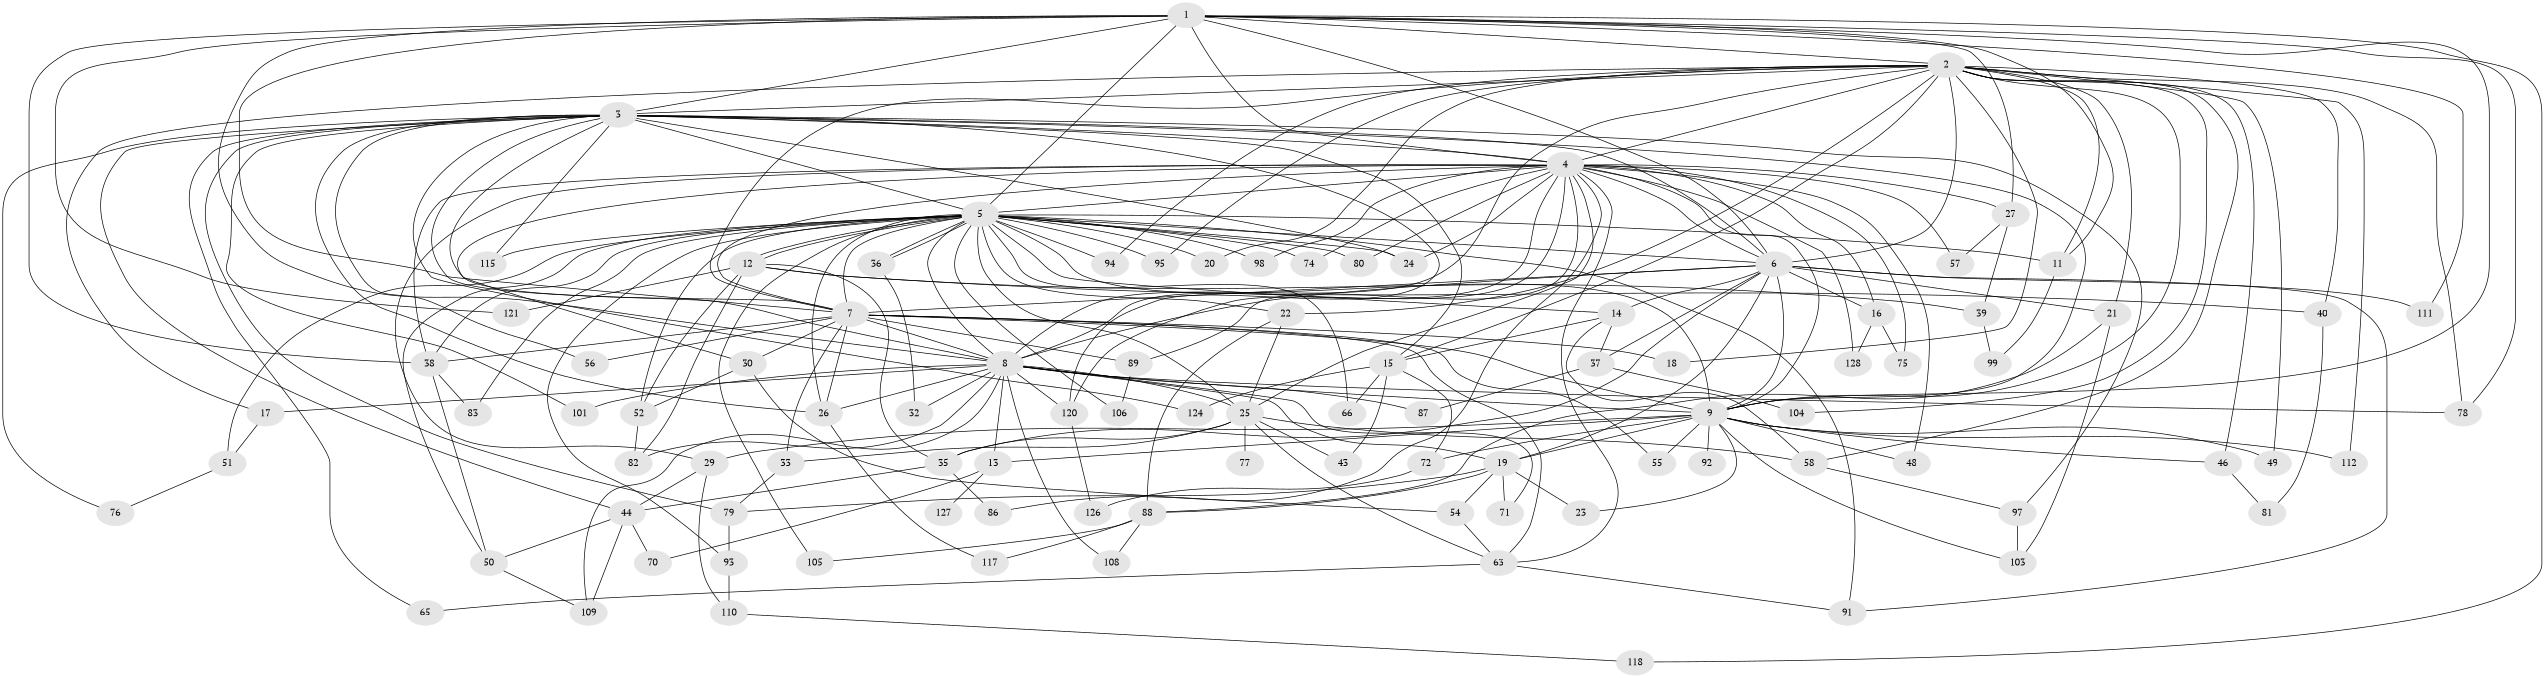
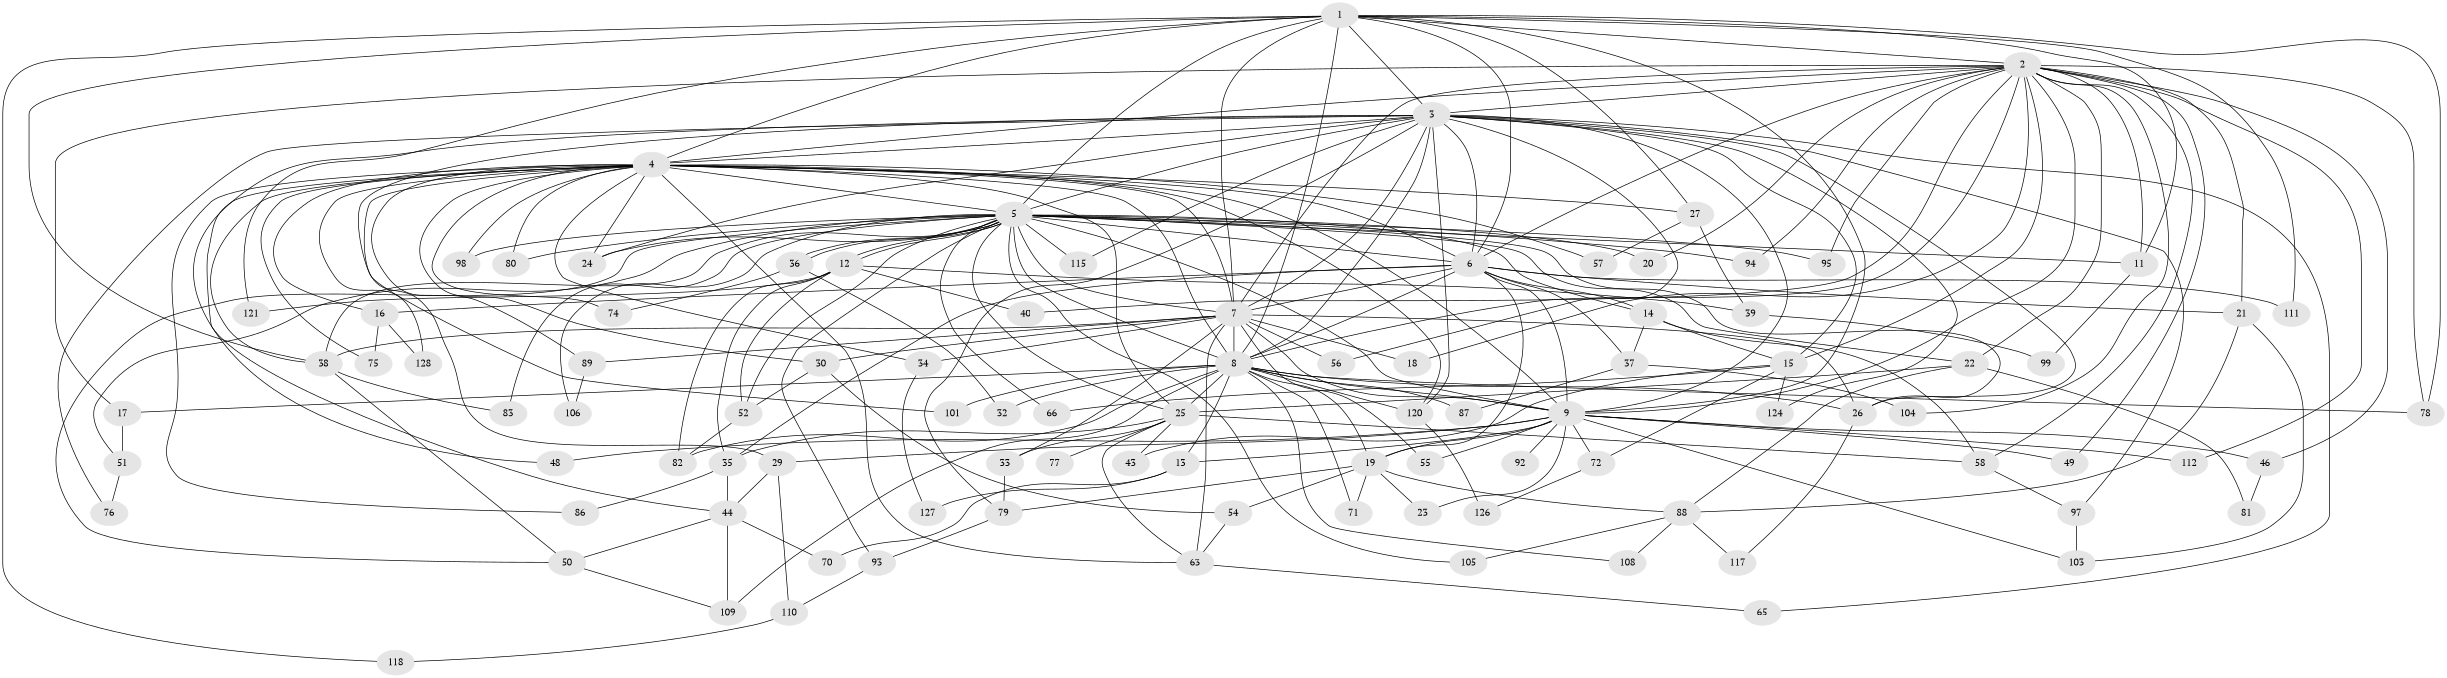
(1148, 231) -> (743, 283)
none -> (923, 364)
(2315, 419) -> (2131, 412)
(1847, 613) -> none
